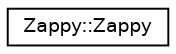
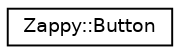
(88, 27) -> (90, 27)
